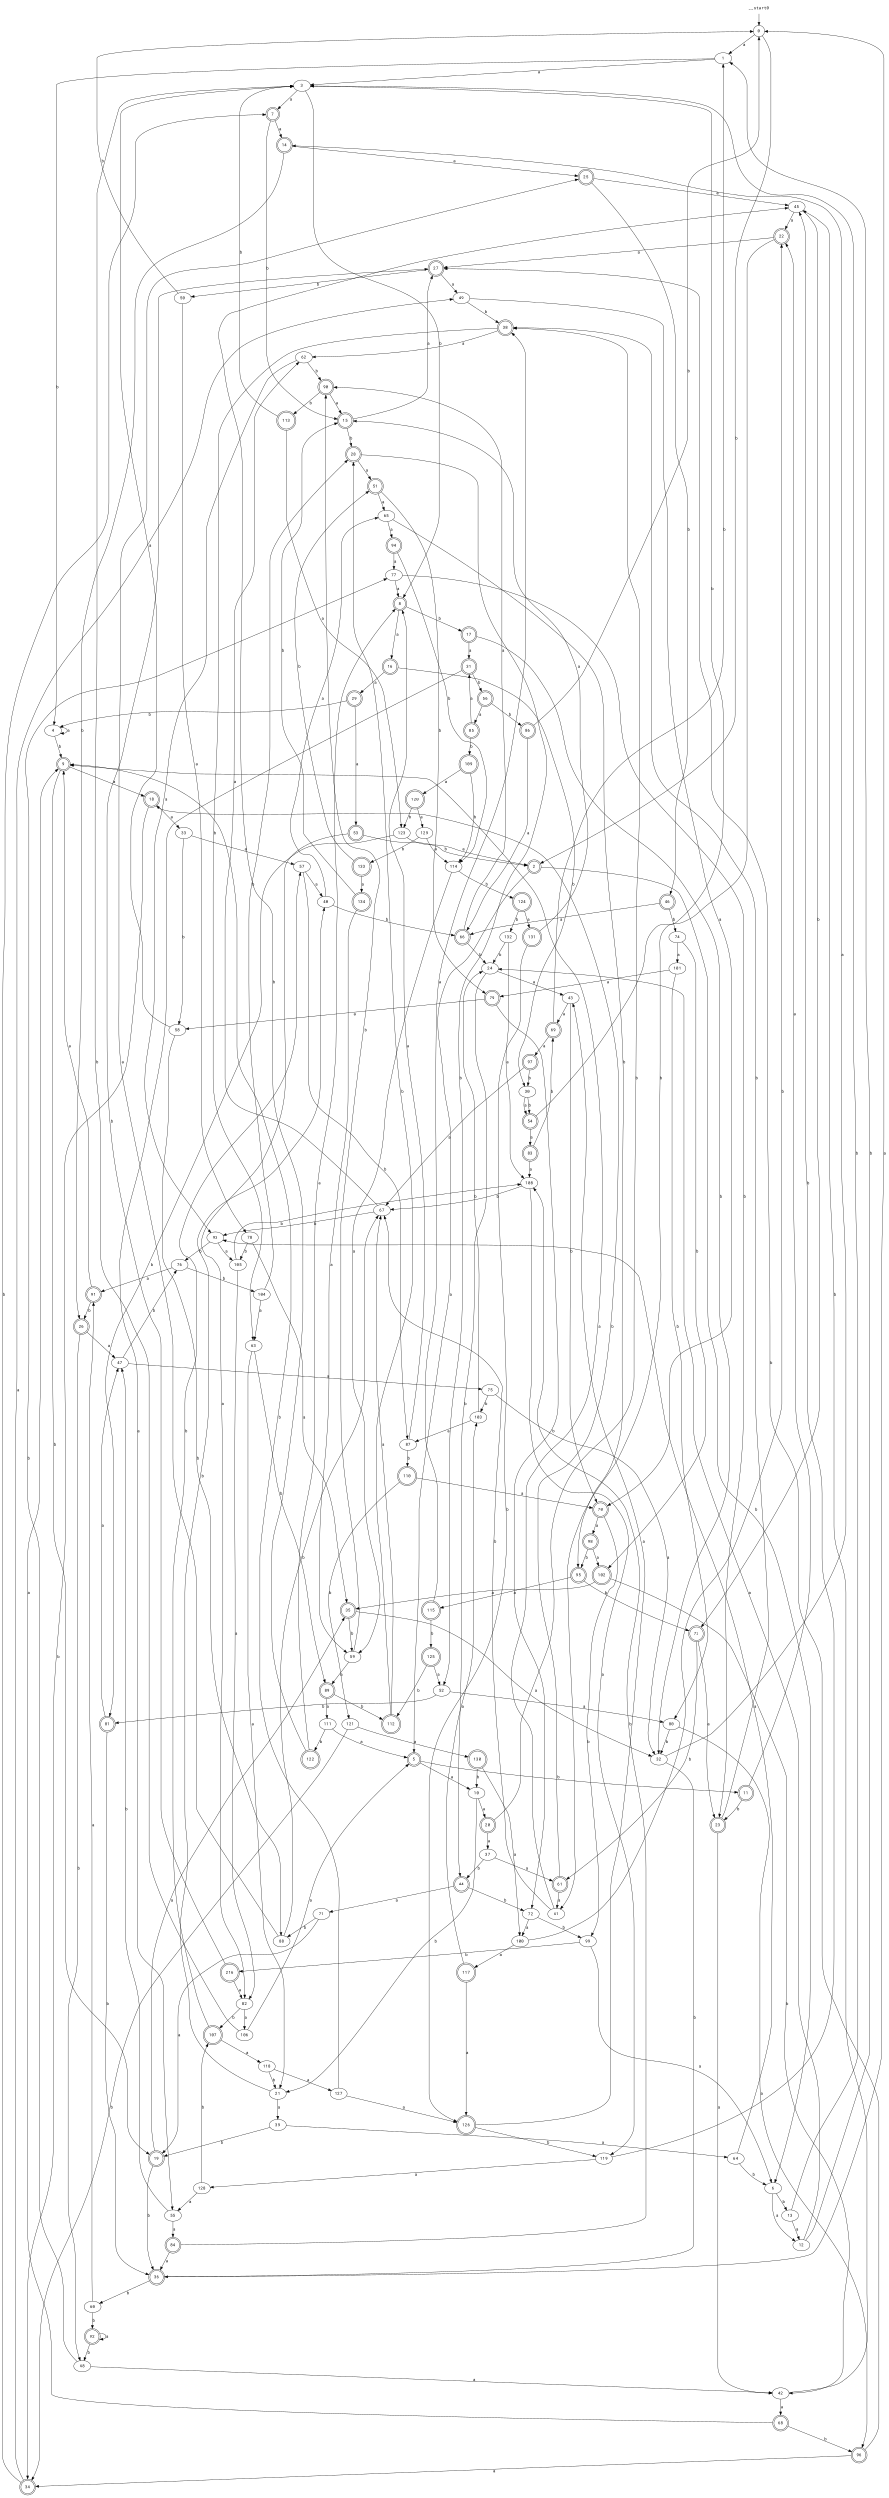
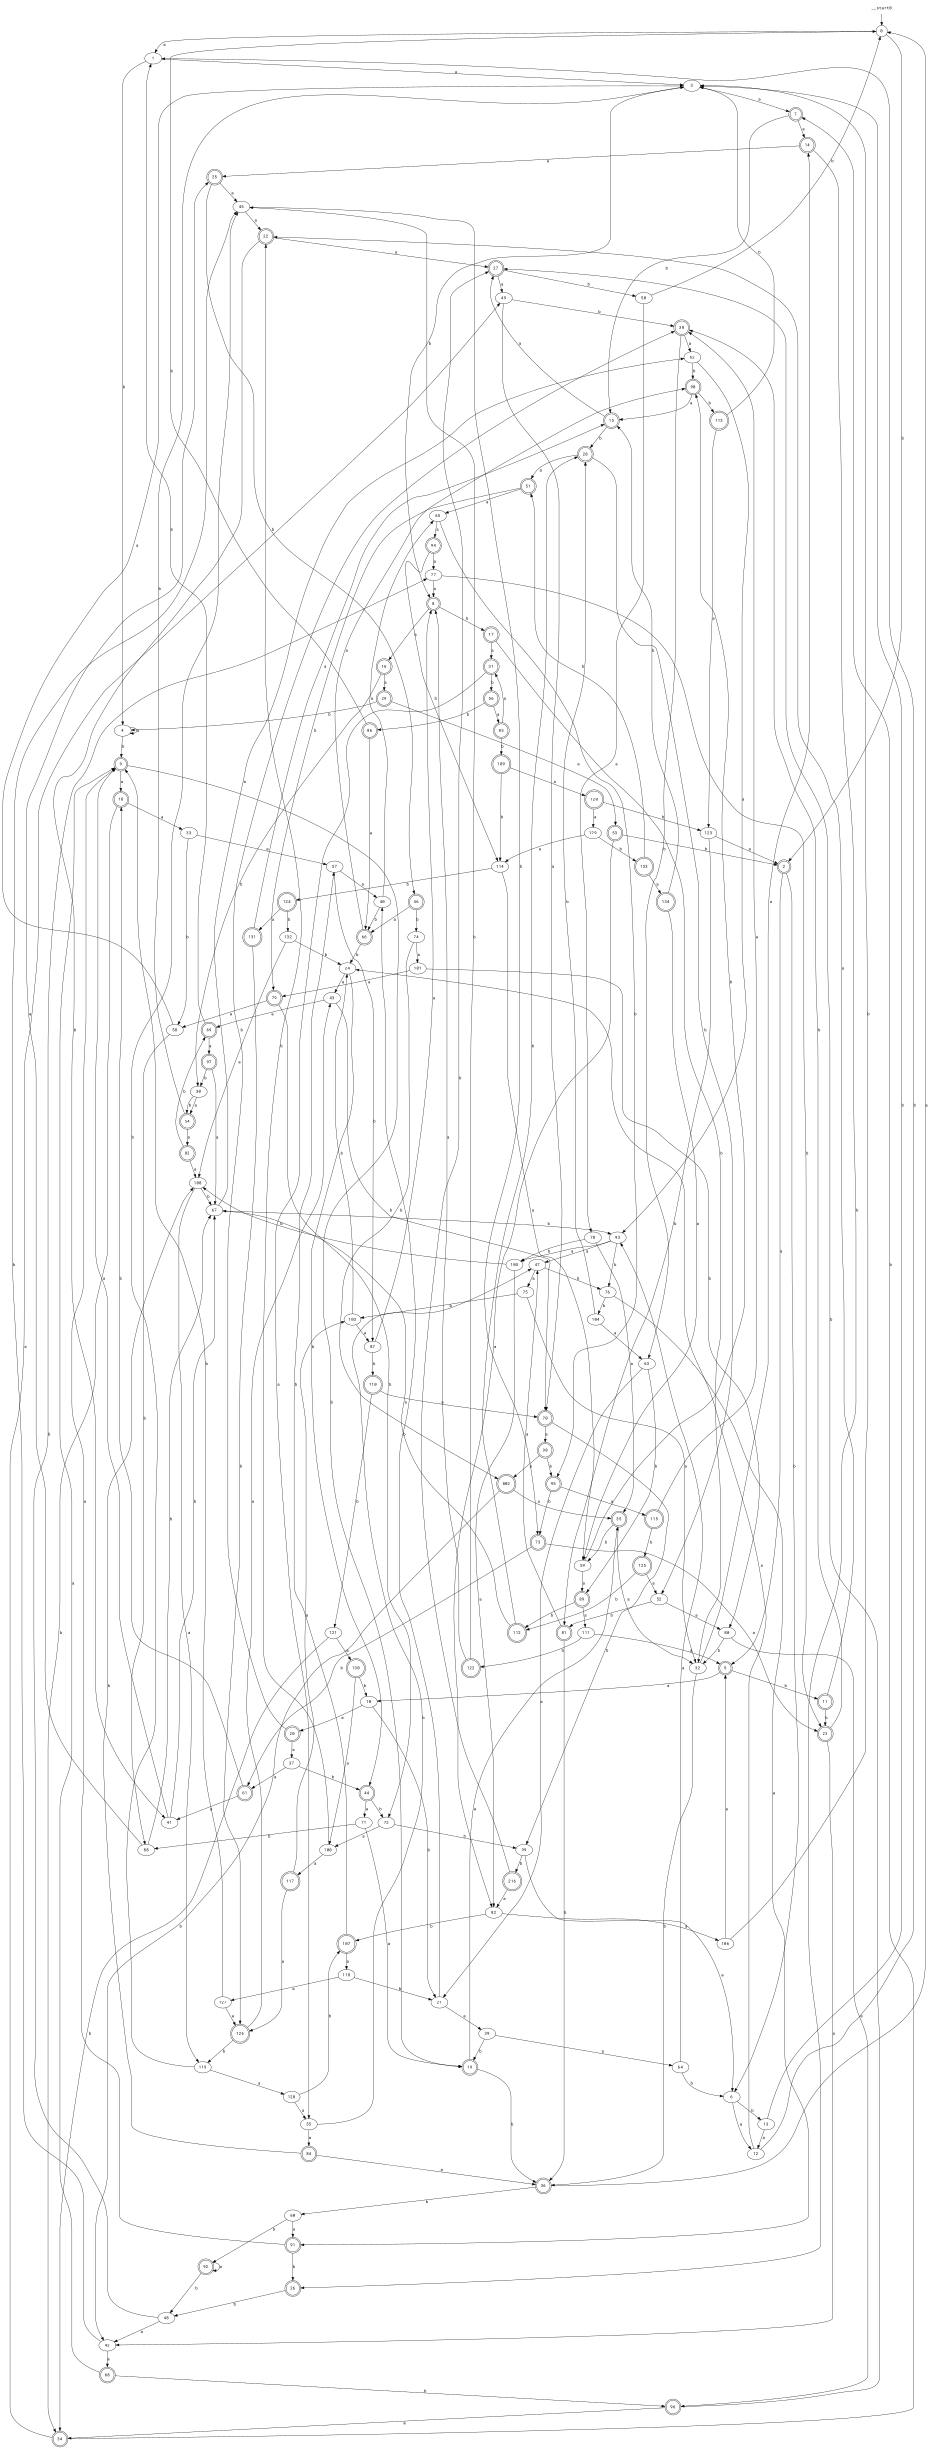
(100, 1344) -> (579, 1252)
(602, 1575) -> (506, 1484)
